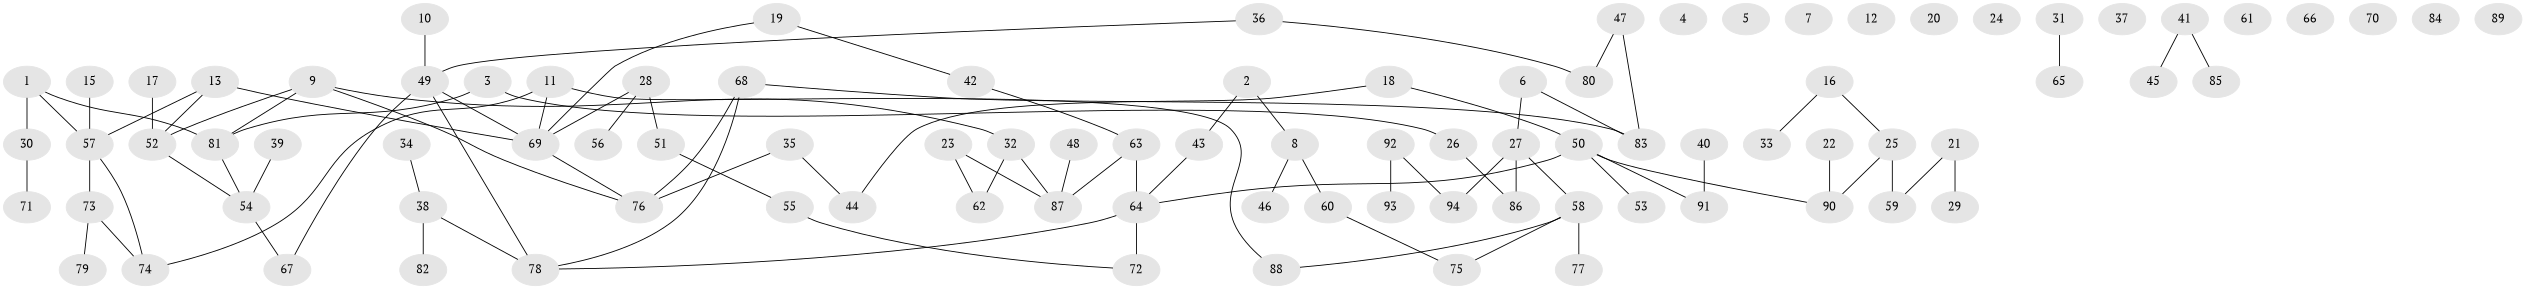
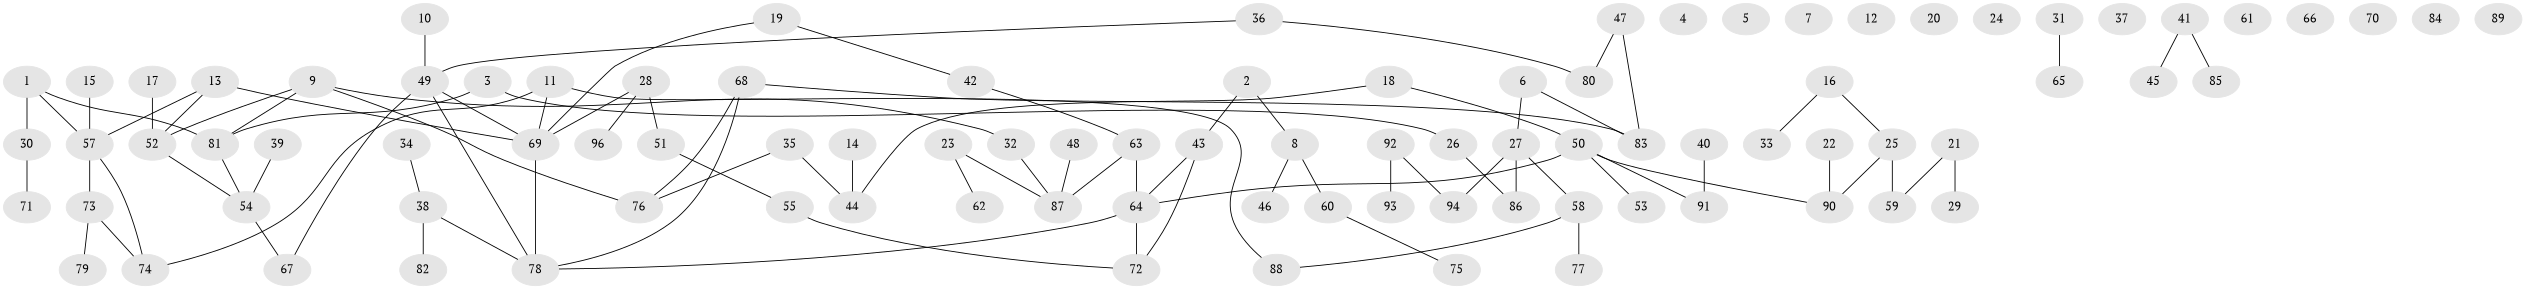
(598, 145) -> (598, 145)
none -> (853, 145)
(587, 176) -> (536, 207)
(994, 178) -> none
none -> (1174, 210)
(1518, 239) -> none
